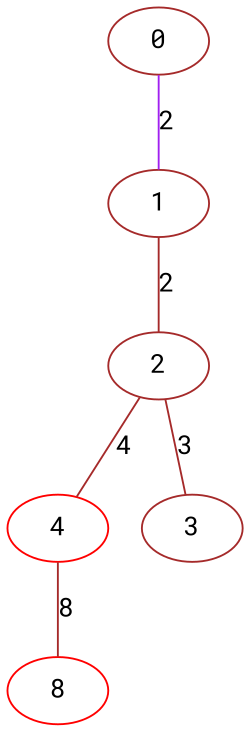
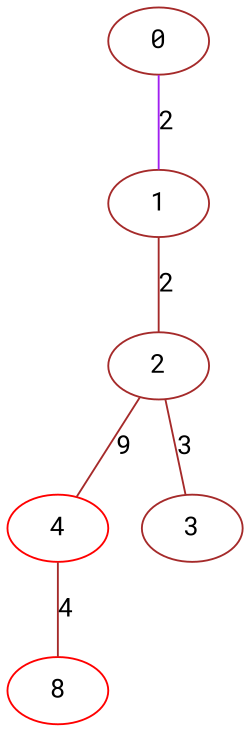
(124, 447) -> (124, 447)
(66, 609) -> (66, 609)
